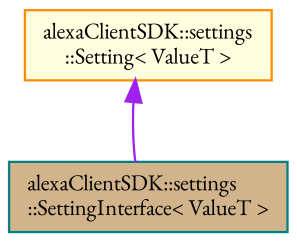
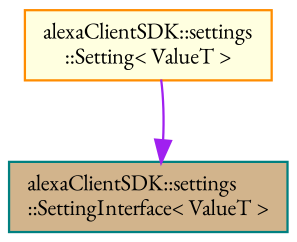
(133, 133) -> (163, 110)
